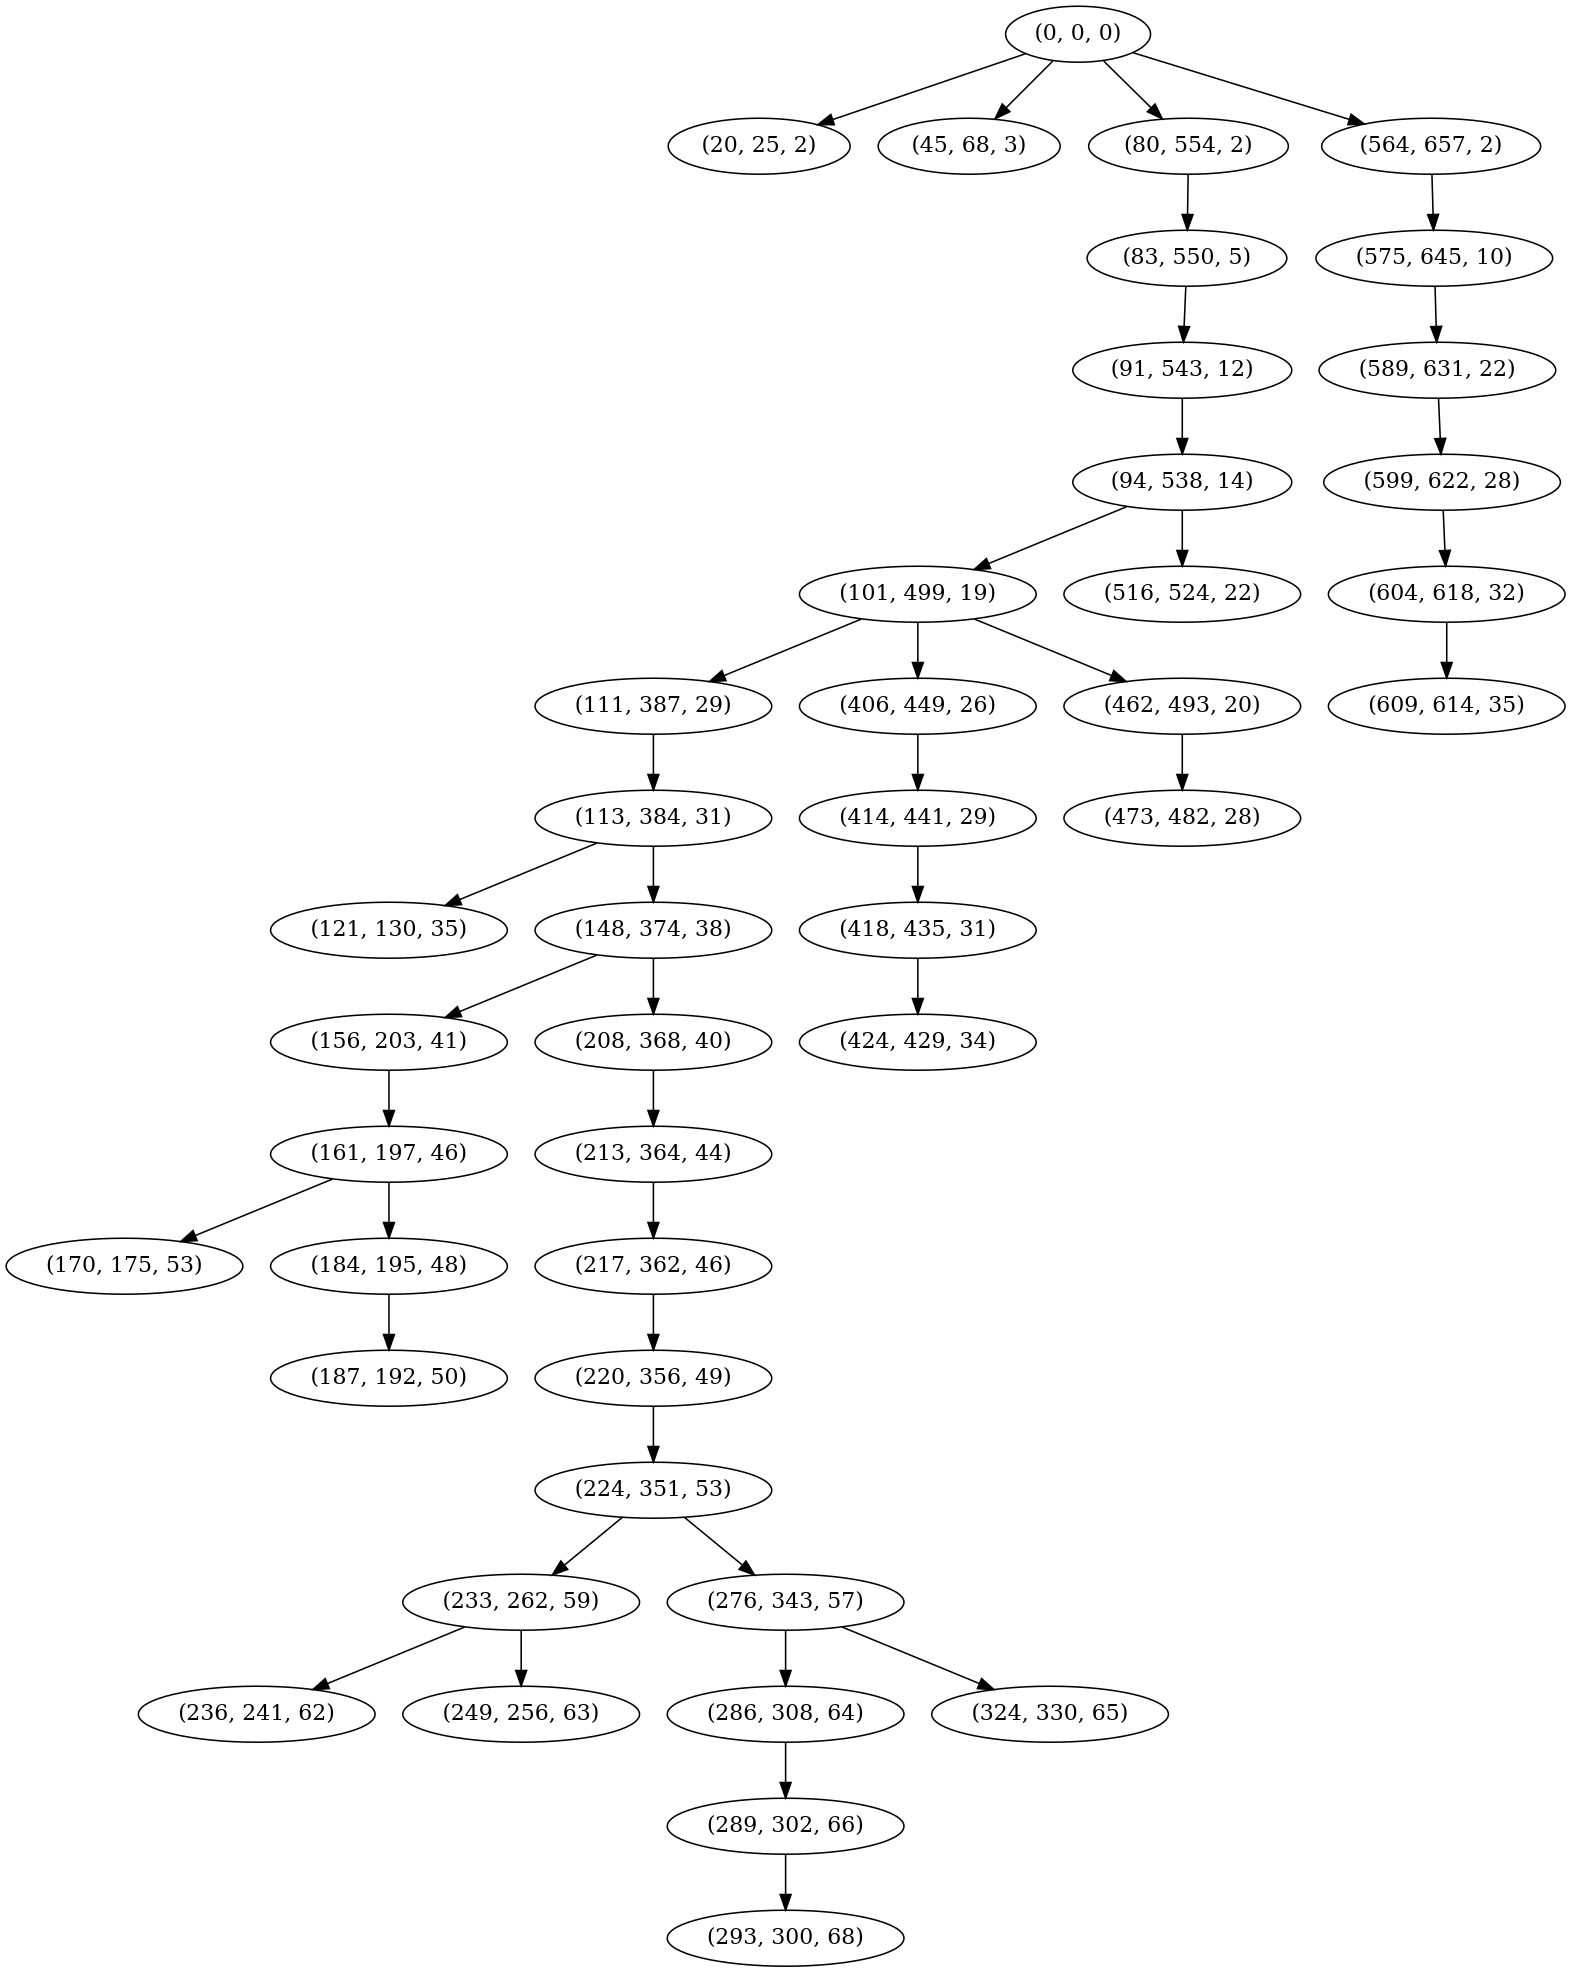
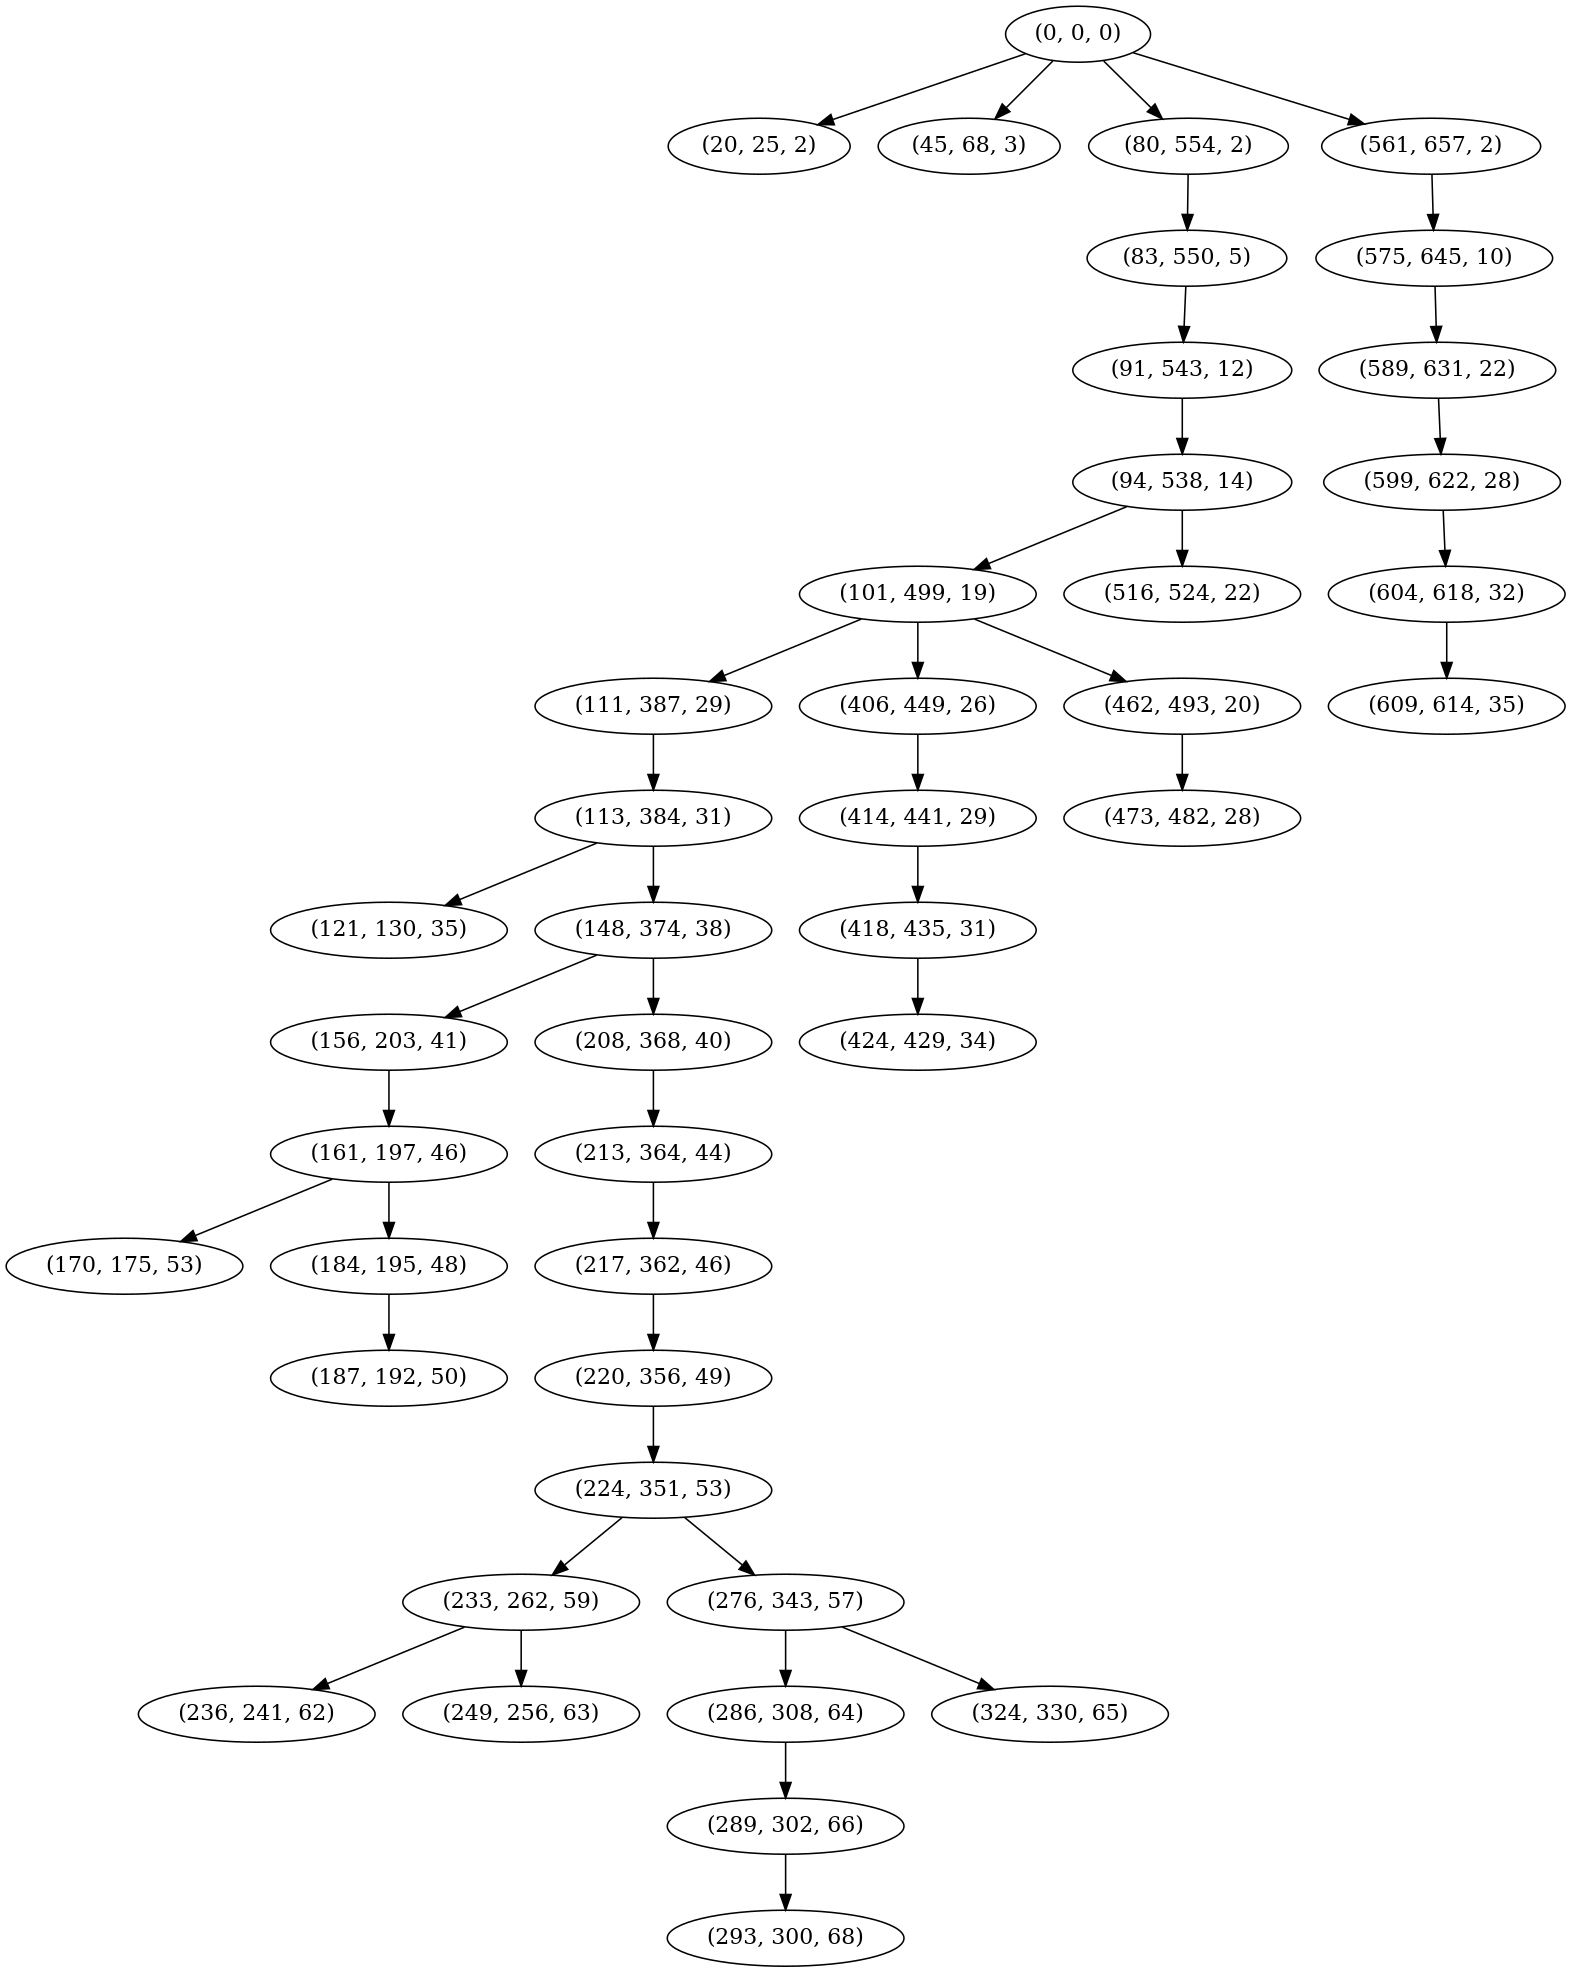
(1431, 146) -> (1431, 146)
